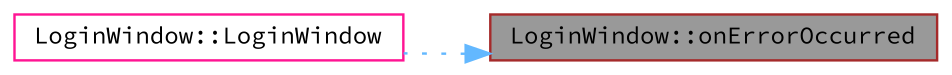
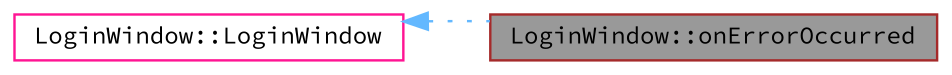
(435, 54) -> (459, 21)
